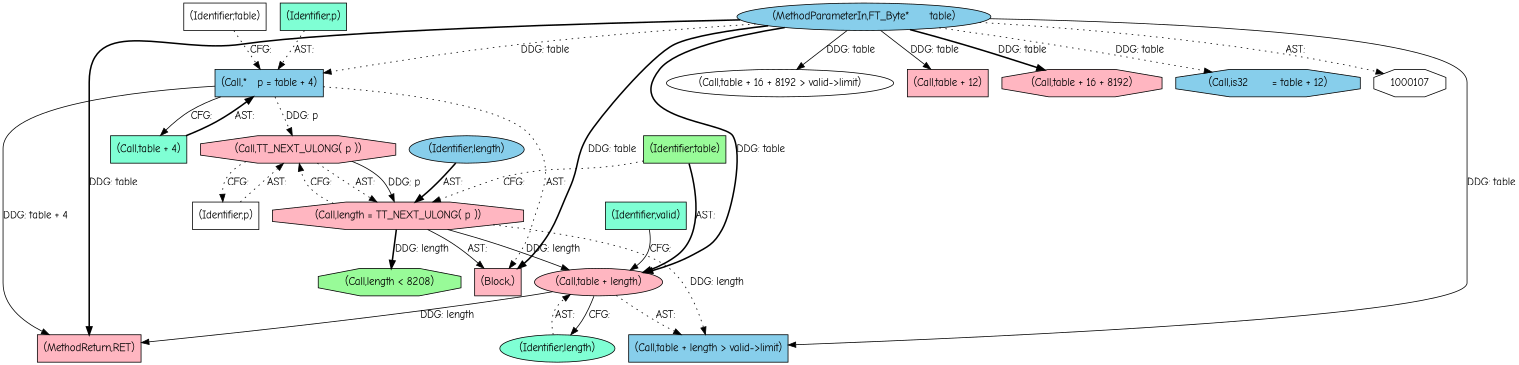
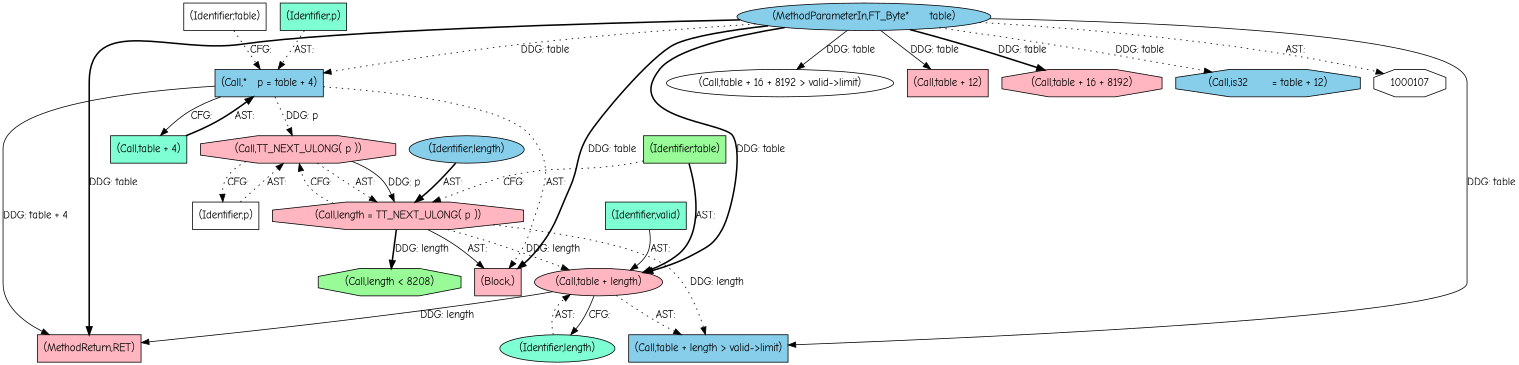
(505, 247) -> (505, 247)
(662, 249) -> (662, 249)
